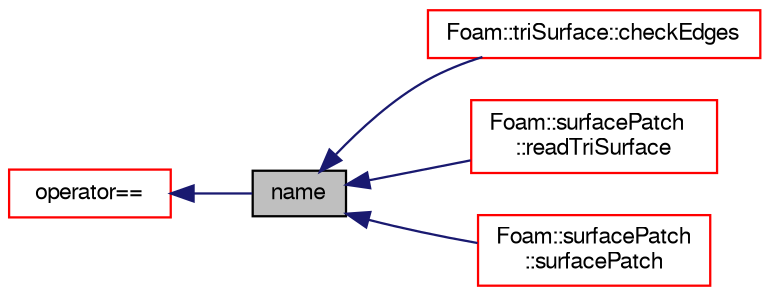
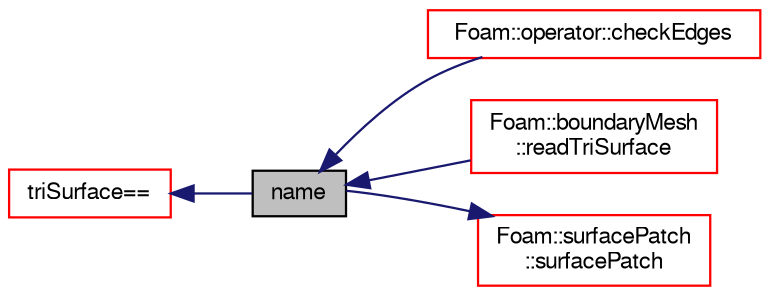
(594, 34) -> (594, 34)
(594, 137) -> (594, 137)
(90, 193) -> (90, 193)
(423, 232) -> (408, 200)
